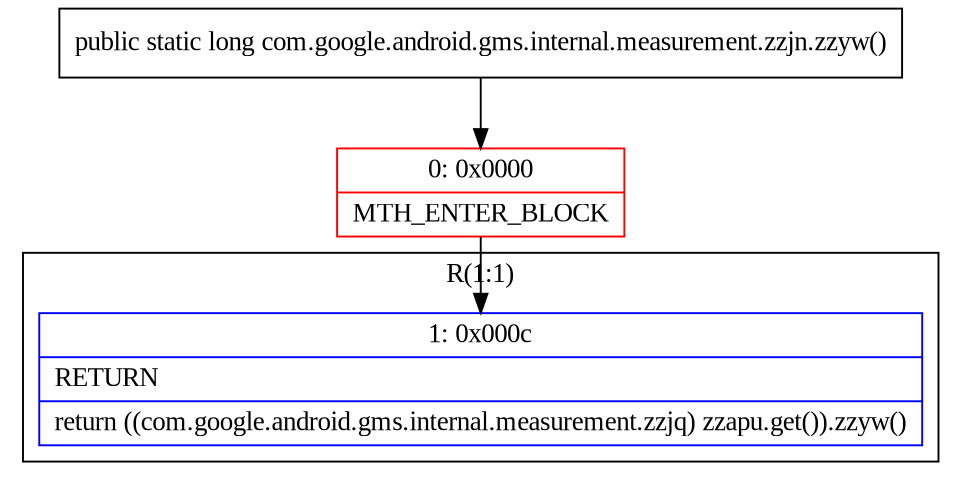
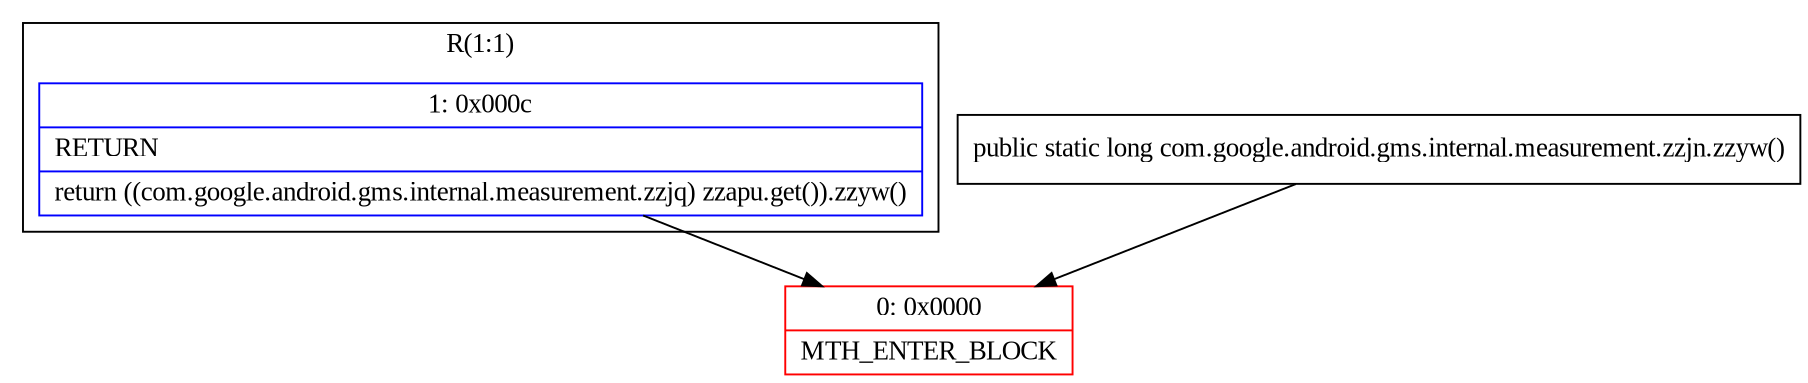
(481, 265) -> (724, 247)
